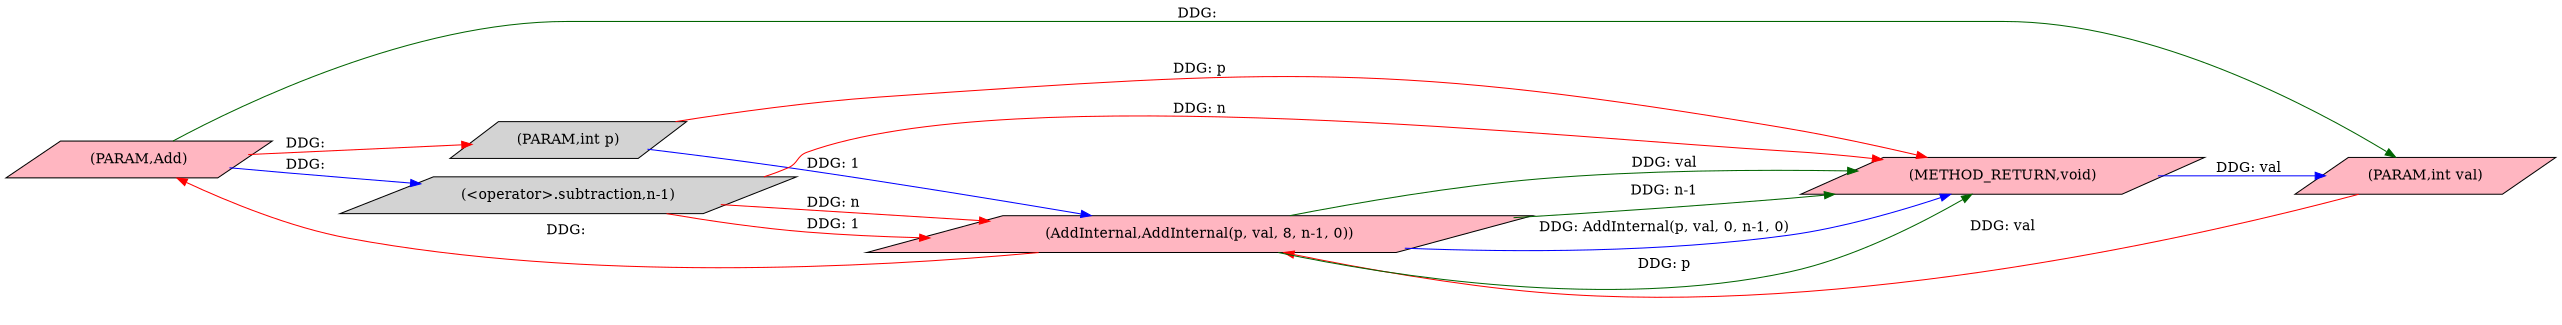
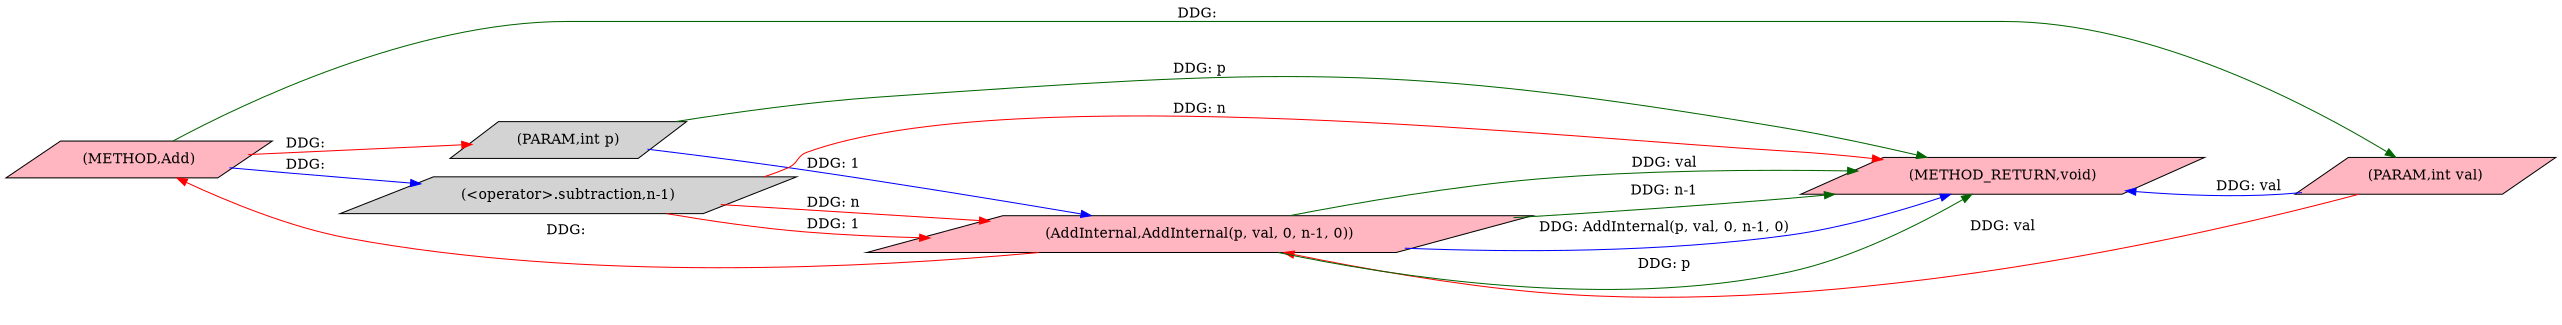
(1298, 77) -> (1298, 77)
(139, 159) -> (139, 159)
(2237, 176) -> (2219, 196)
(1200, 234) -> (1200, 234)
